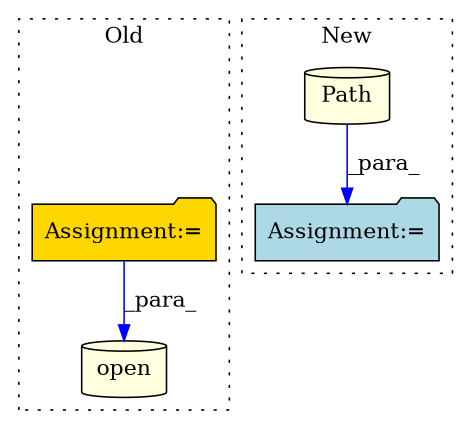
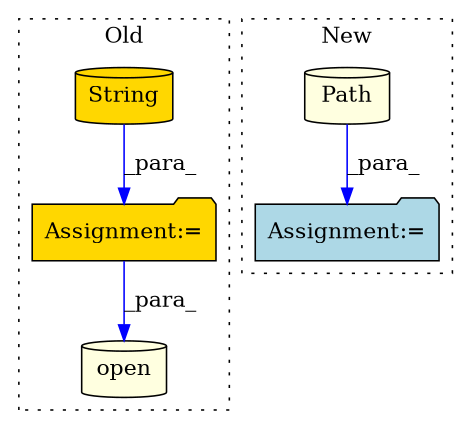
none -> (124, 96)
